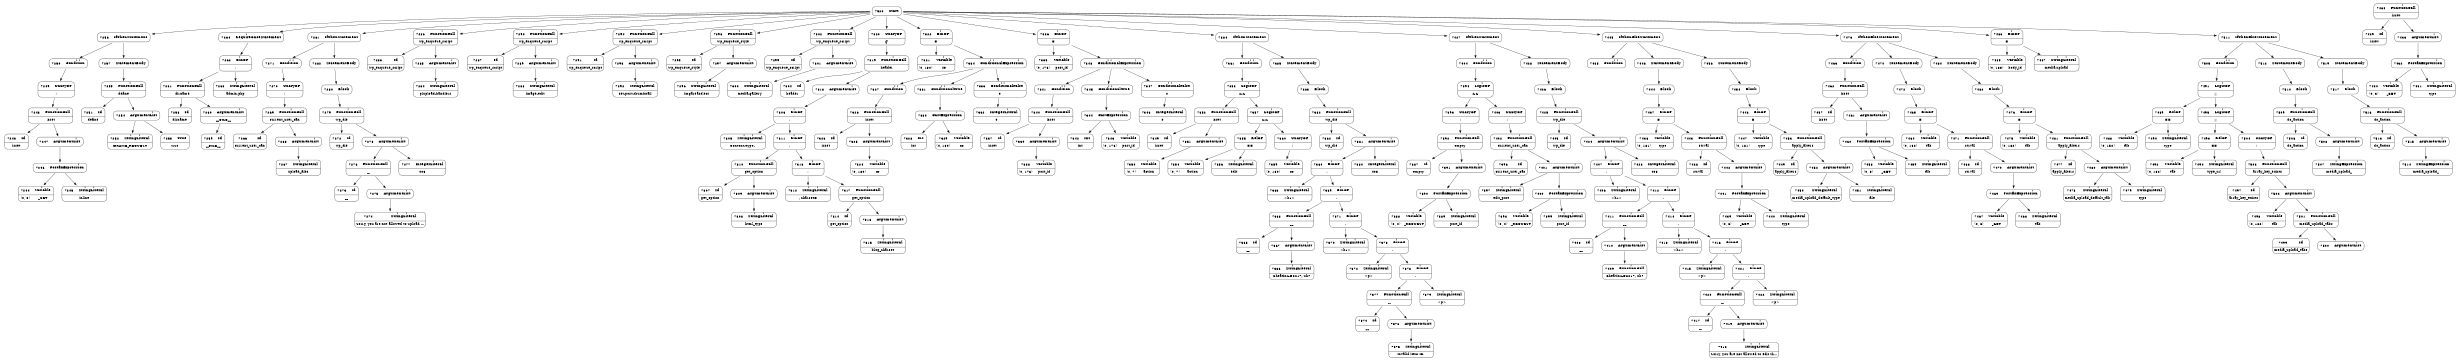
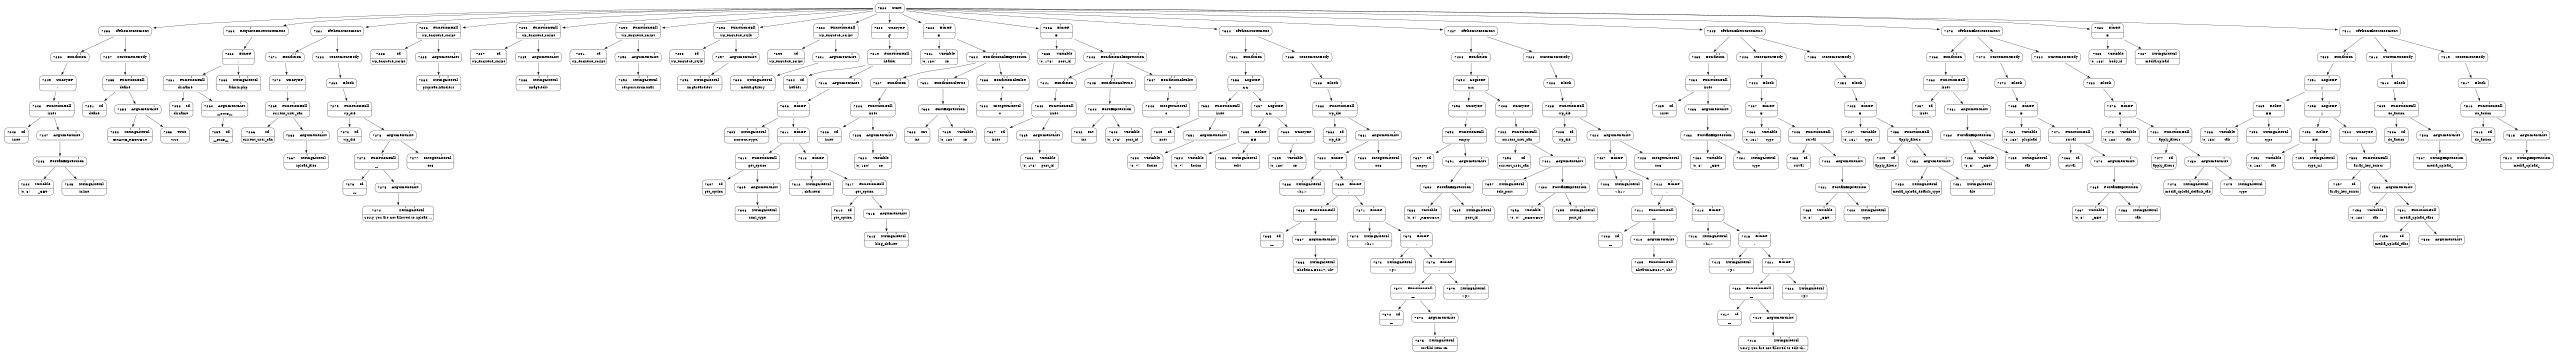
none -> (1708, 67)
(1929, 146) -> (2030, 140)
